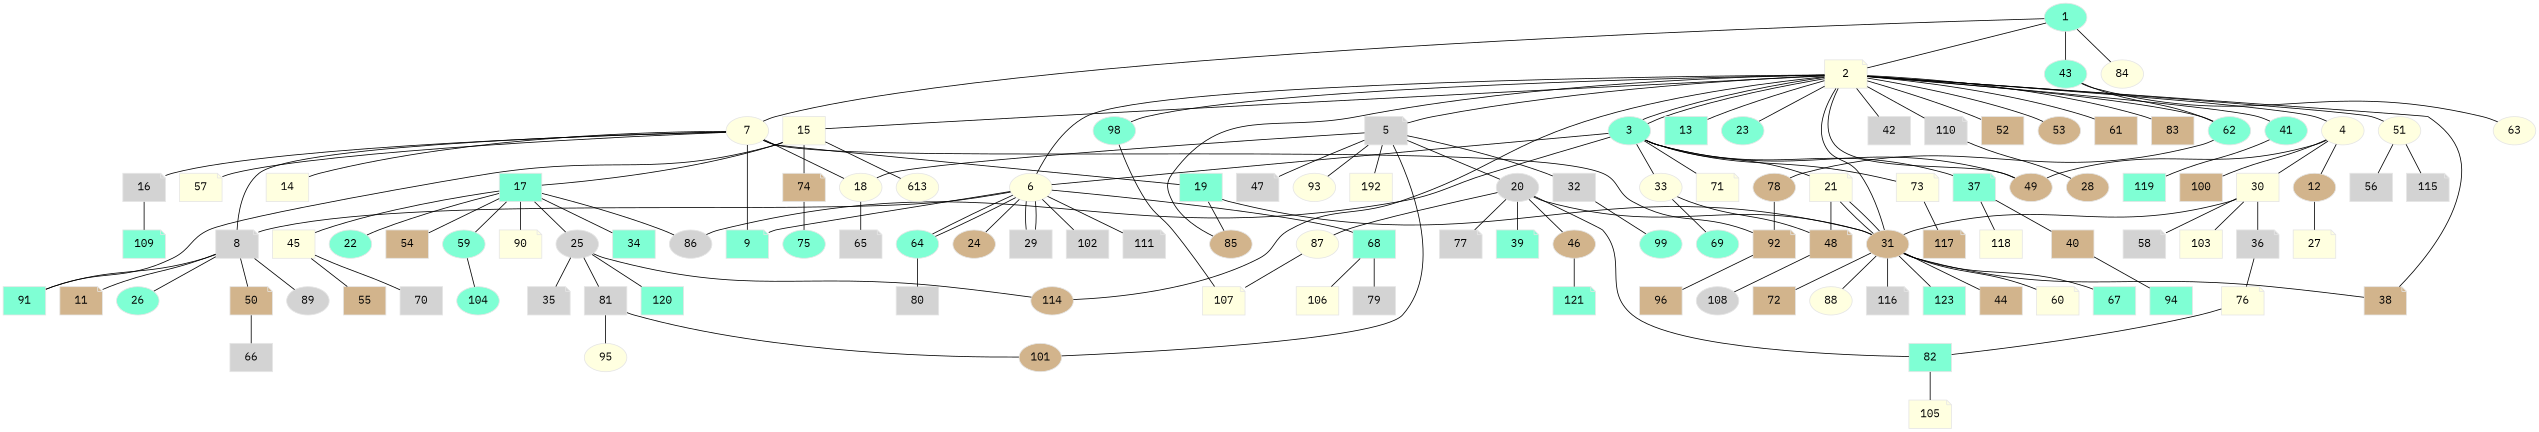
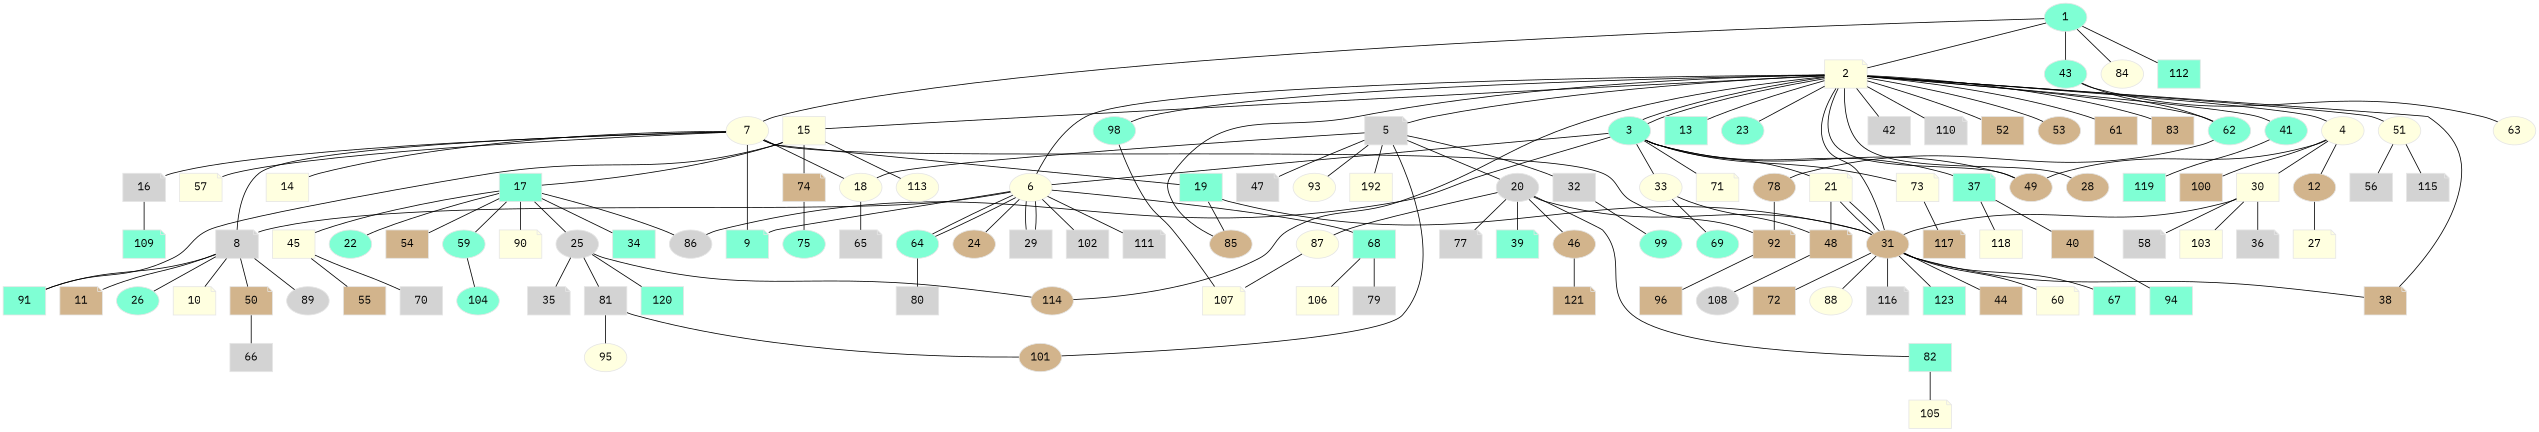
none -> (2179, 74)
(1998, 154) -> (1997, 167)
(917, 187) -> (917, 187)
none -> (195, 301)
(1574, 301) -> (1574, 301)
(2243, 301) -> none
